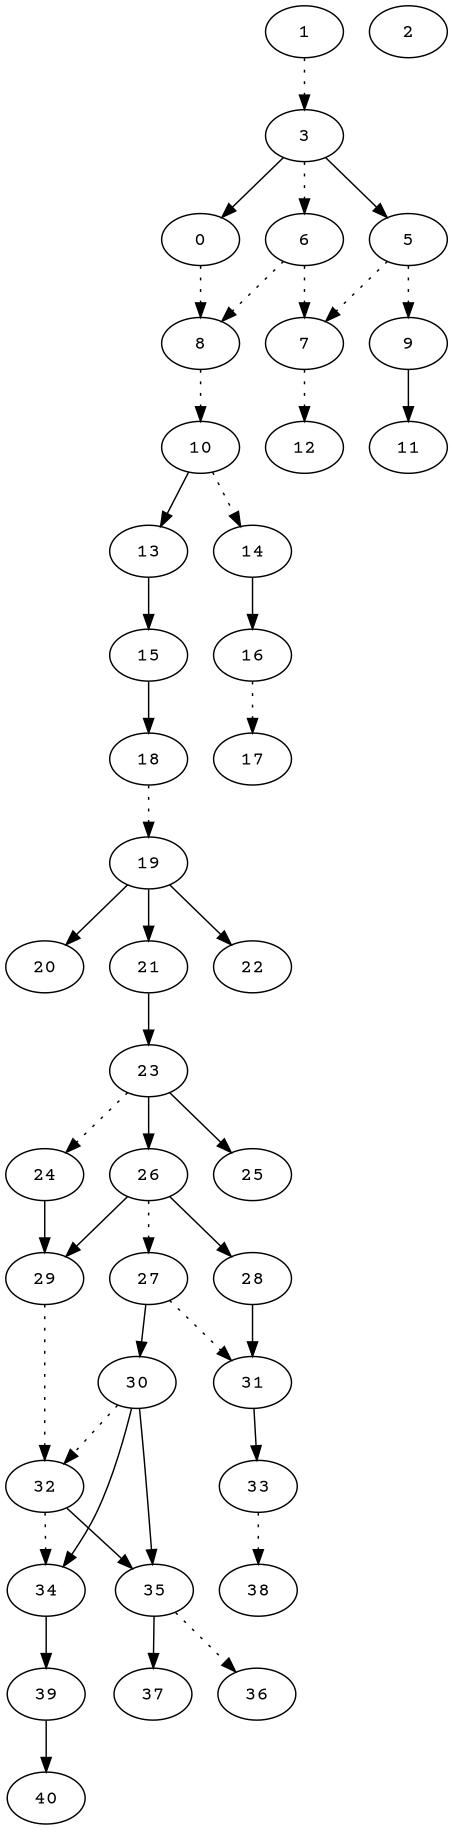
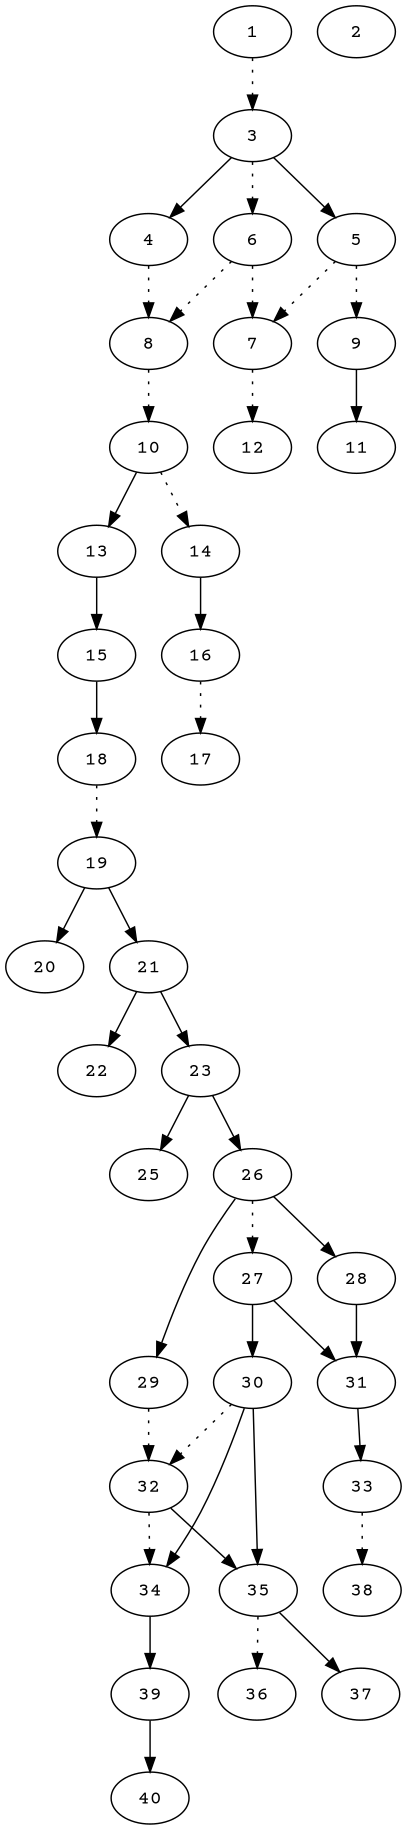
(201, 240) -> (149, 240)
(195, 910) -> (126, 1012)
(45, 1175) -> none
(195, 1325) -> (299, 1325)
